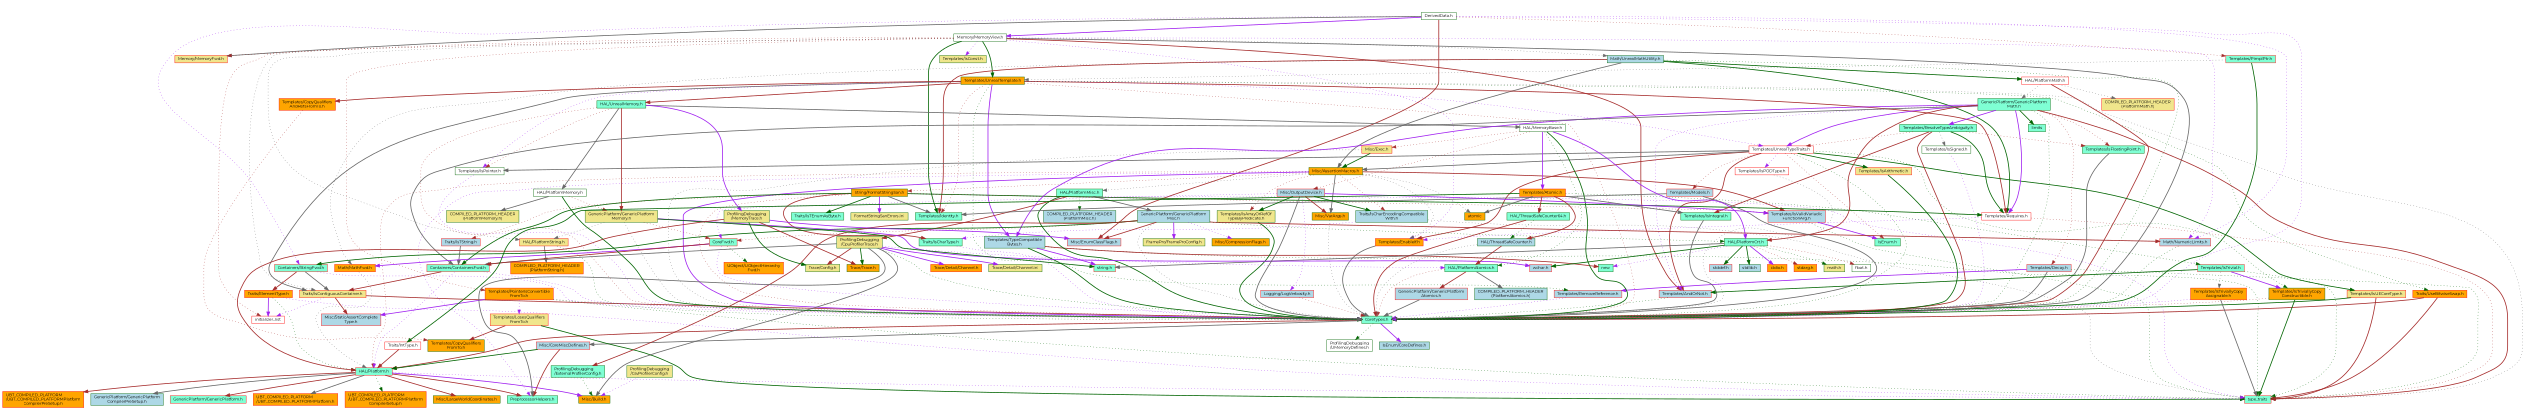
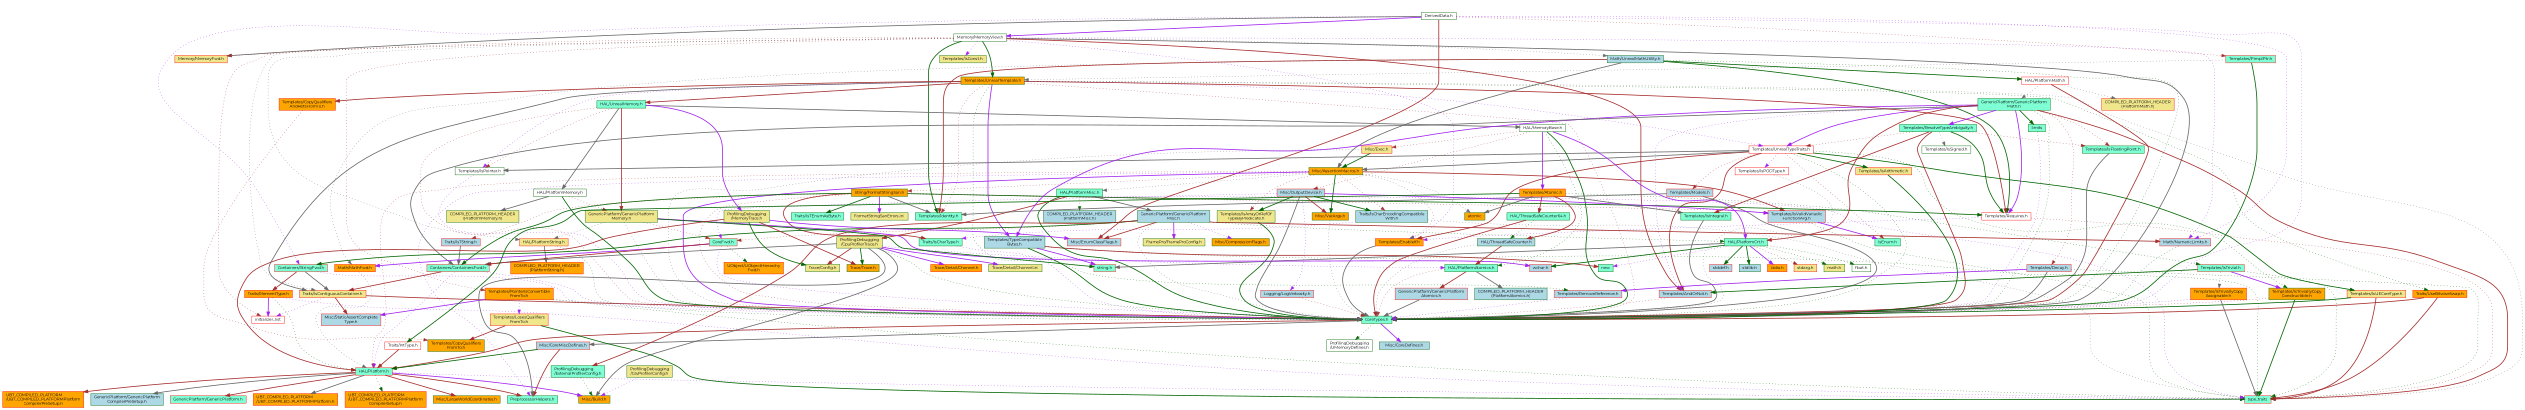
(1333, 191) -> (1333, 191)
(1809, 253) -> (1809, 253)
(1805, 268) -> (1805, 268)
(1532, 311) -> (1532, 311)
(1764, 317) -> (1782, 313)
(1404, 346) -> (1404, 346)
